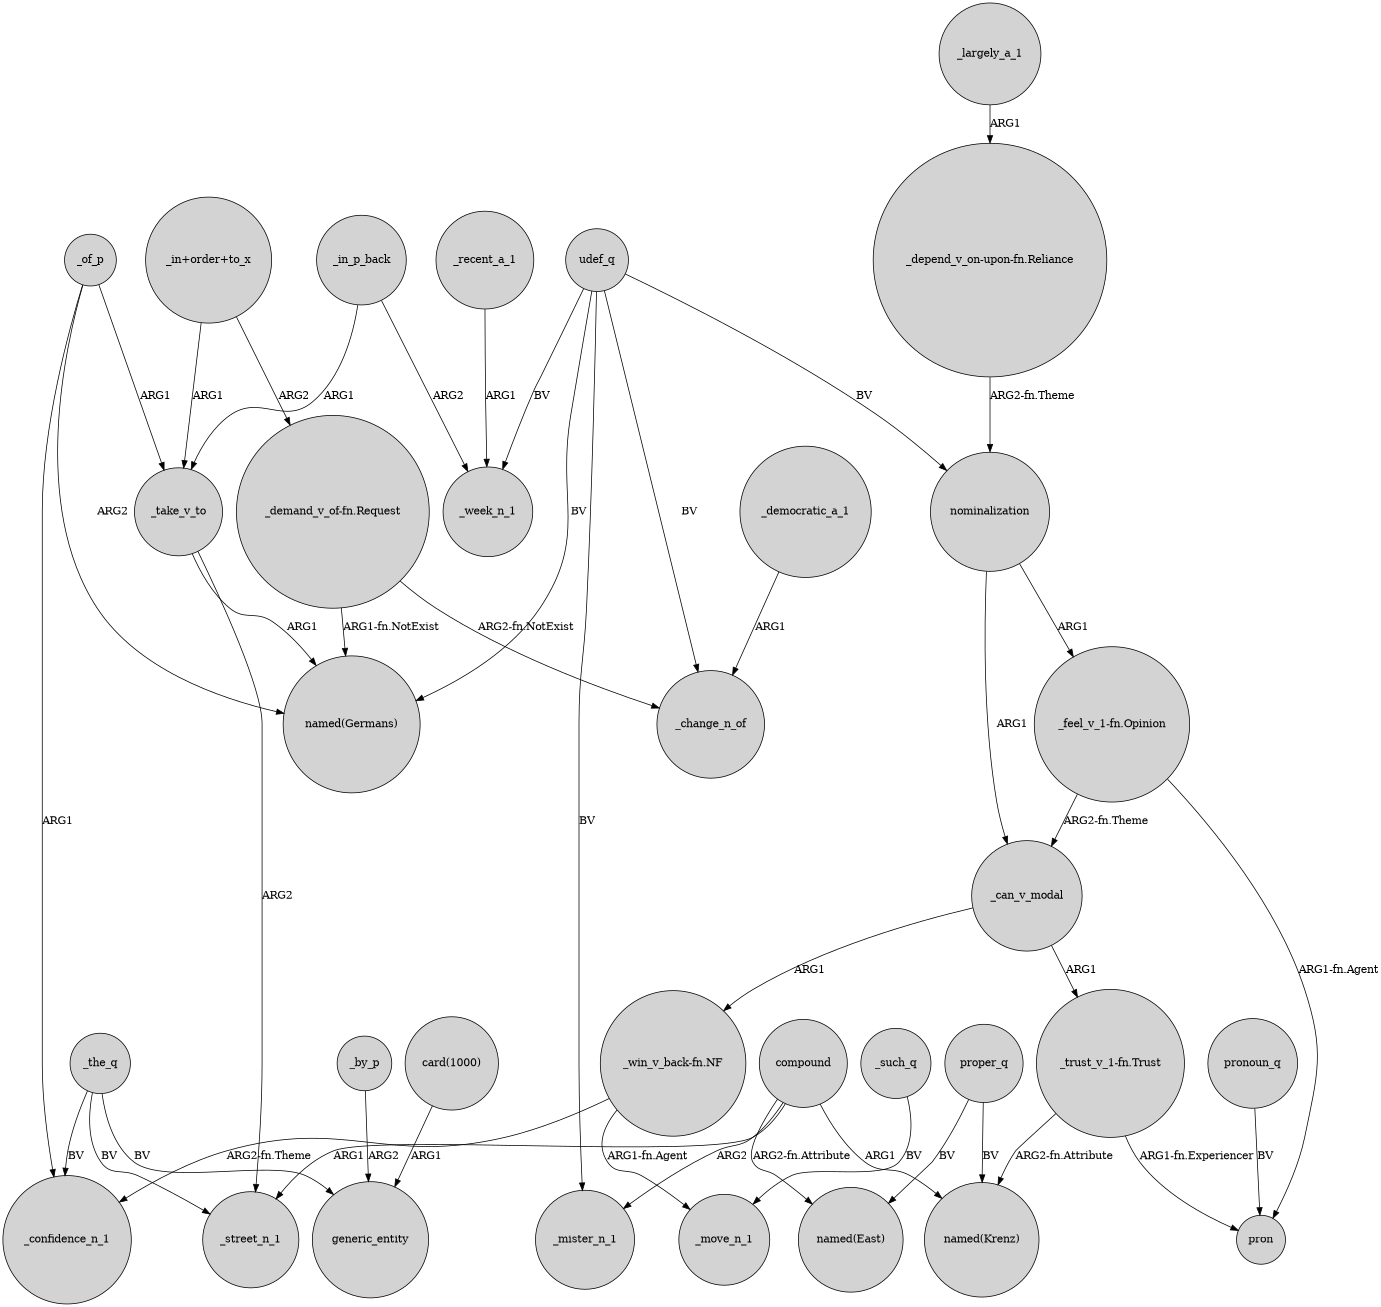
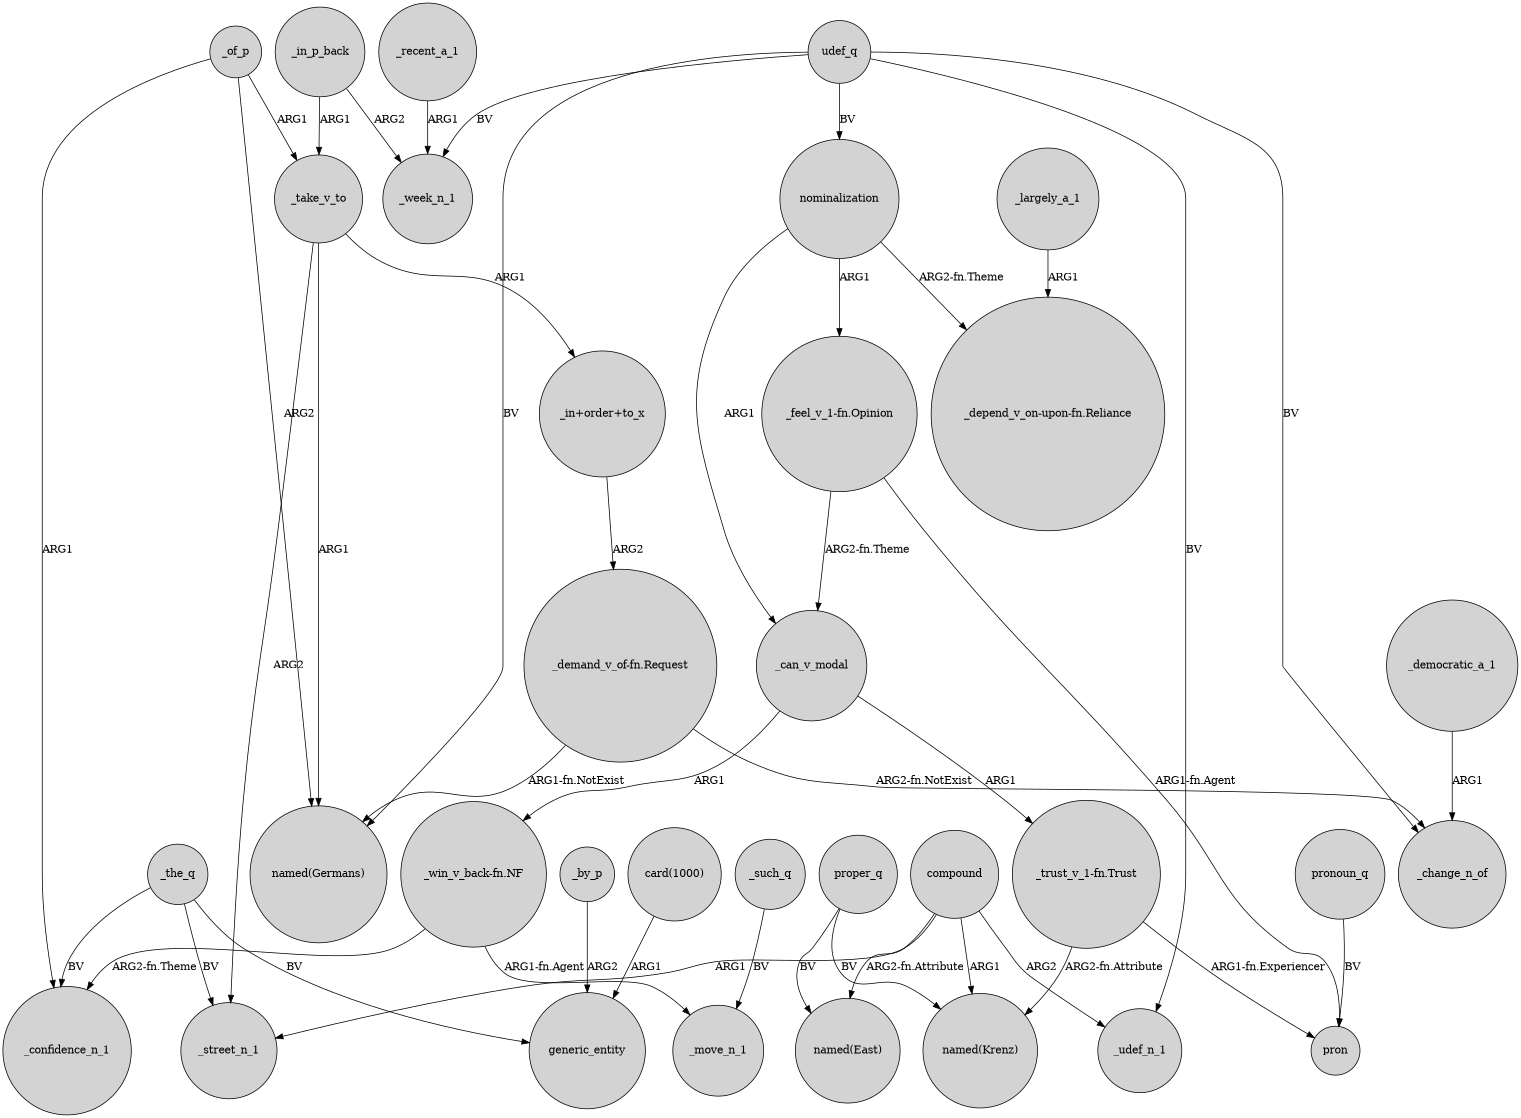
(193, 392) -> (466, 277)
(990, 411) -> (921, 283)
(585, 1240) -> (1140, 1051)
